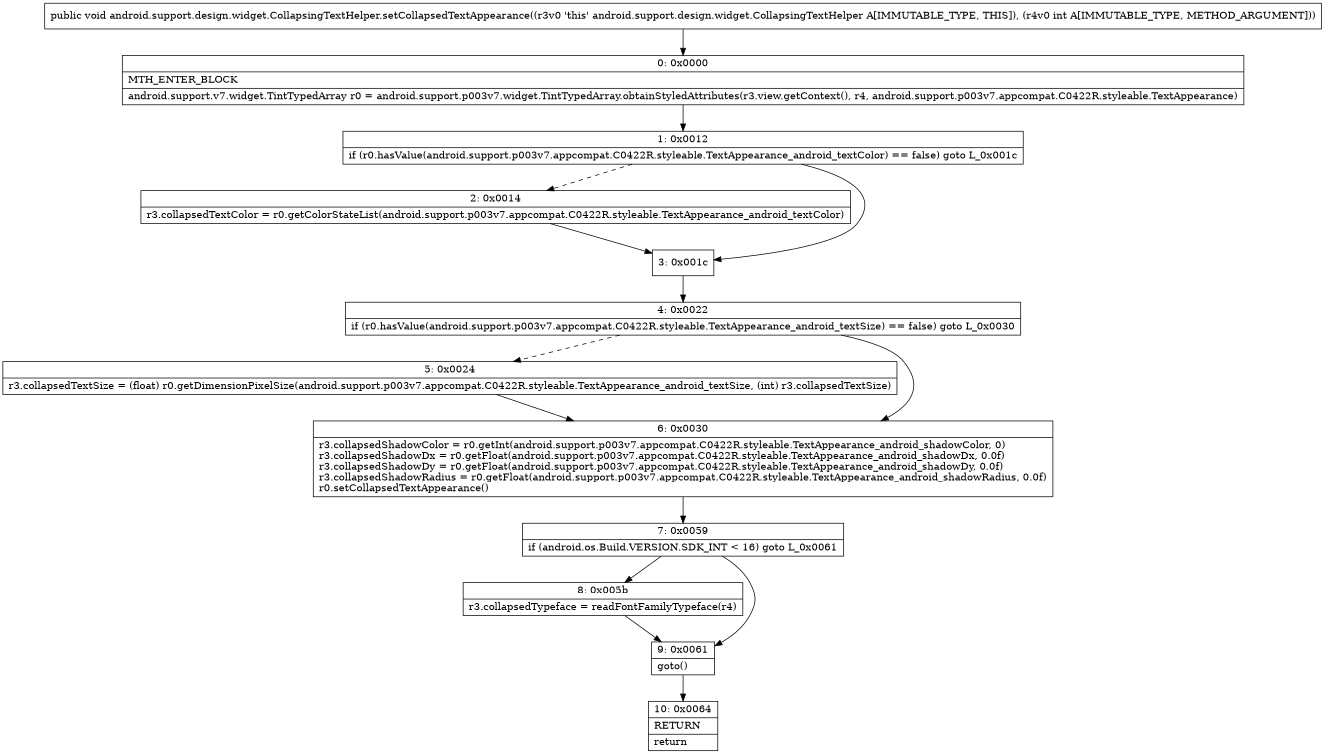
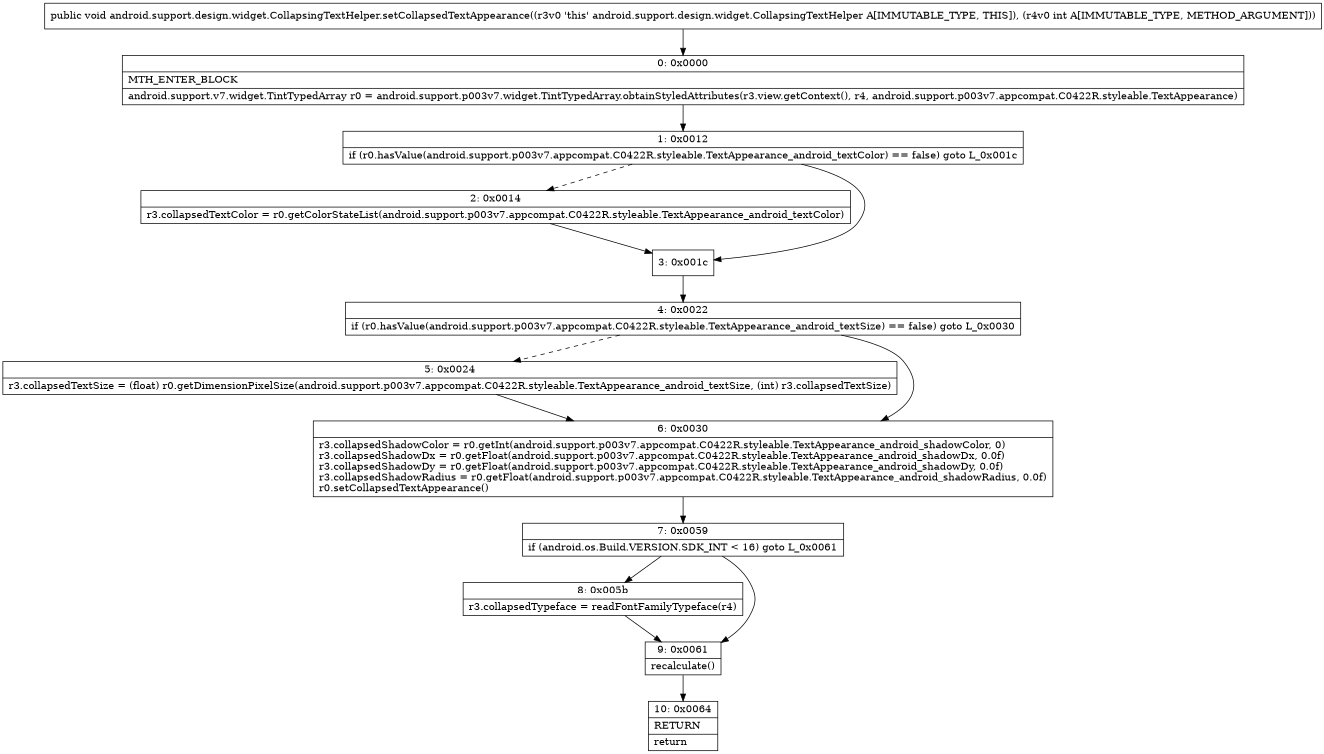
(673, 666) -> (683, 666)
